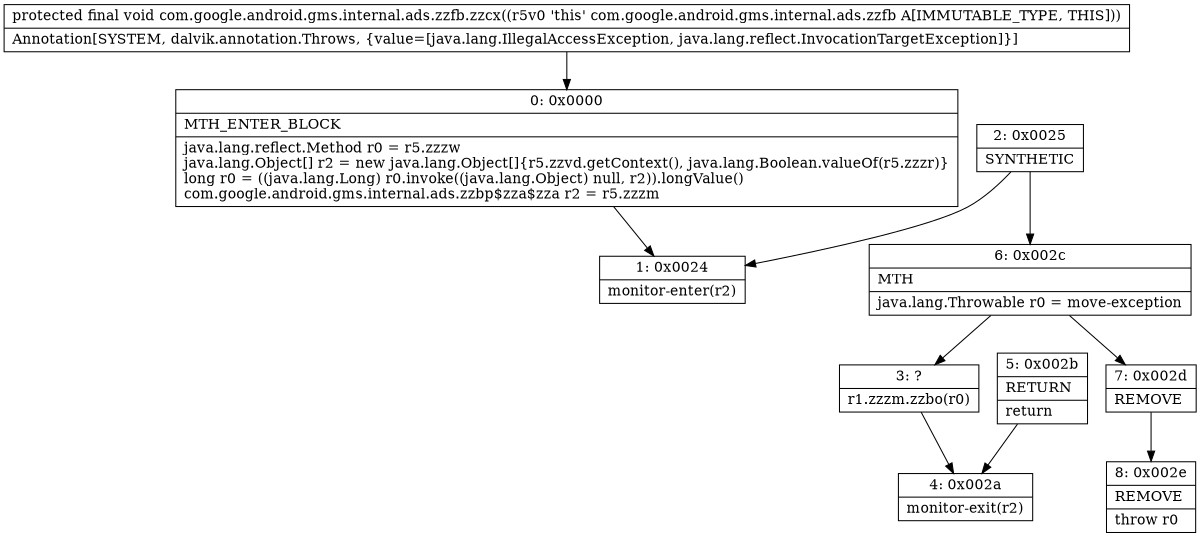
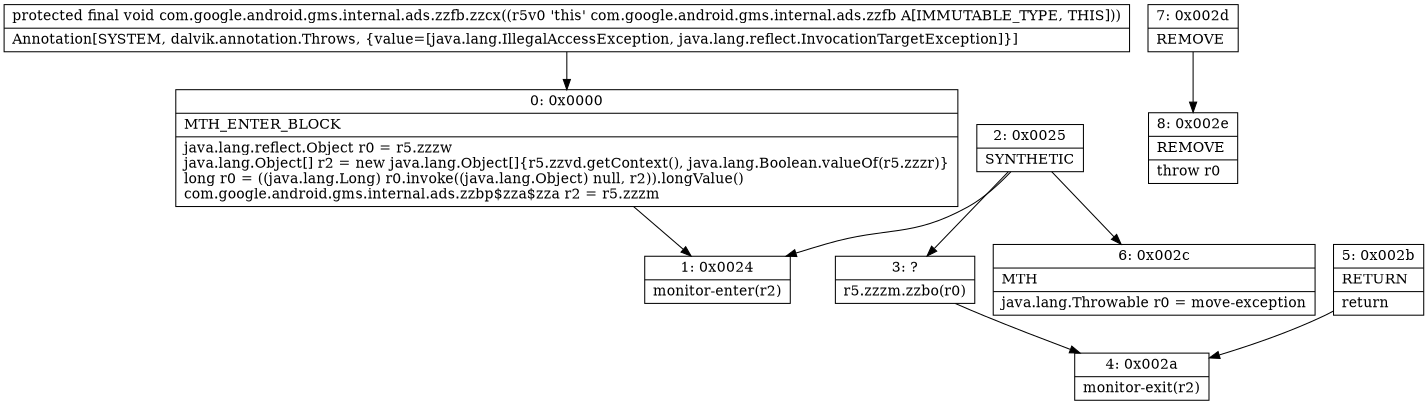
(323, 148) -> (318, 148)
(967, 337) -> (968, 214)
(1093, 337) -> none
(909, 400) -> (905, 291)
